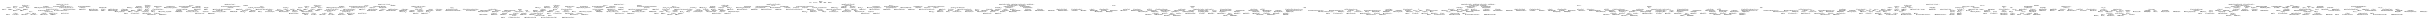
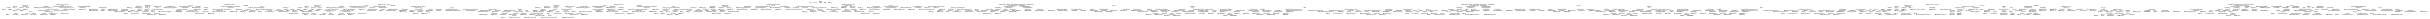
none -> (2228, 9)
